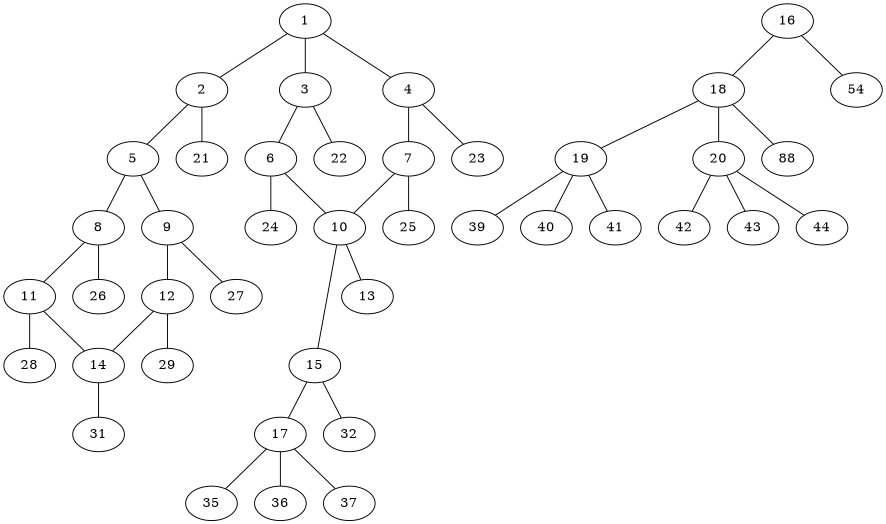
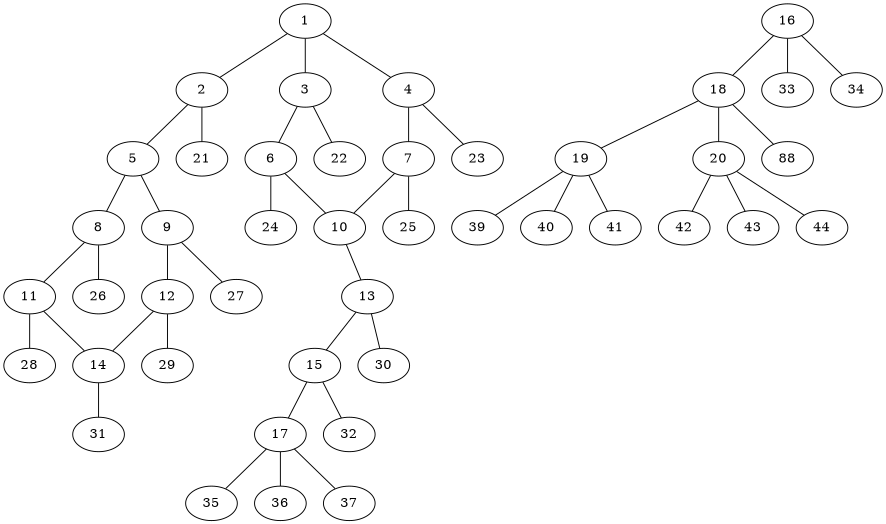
none -> (788, 90)
(856, 90) -> (856, 90)
(327, 297) -> (341, 331)
none -> (384, 366)
